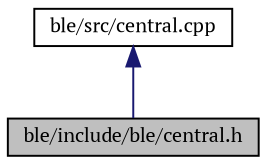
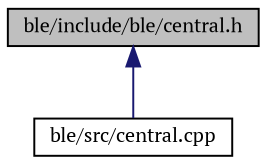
(133, 93) -> (133, 93)
